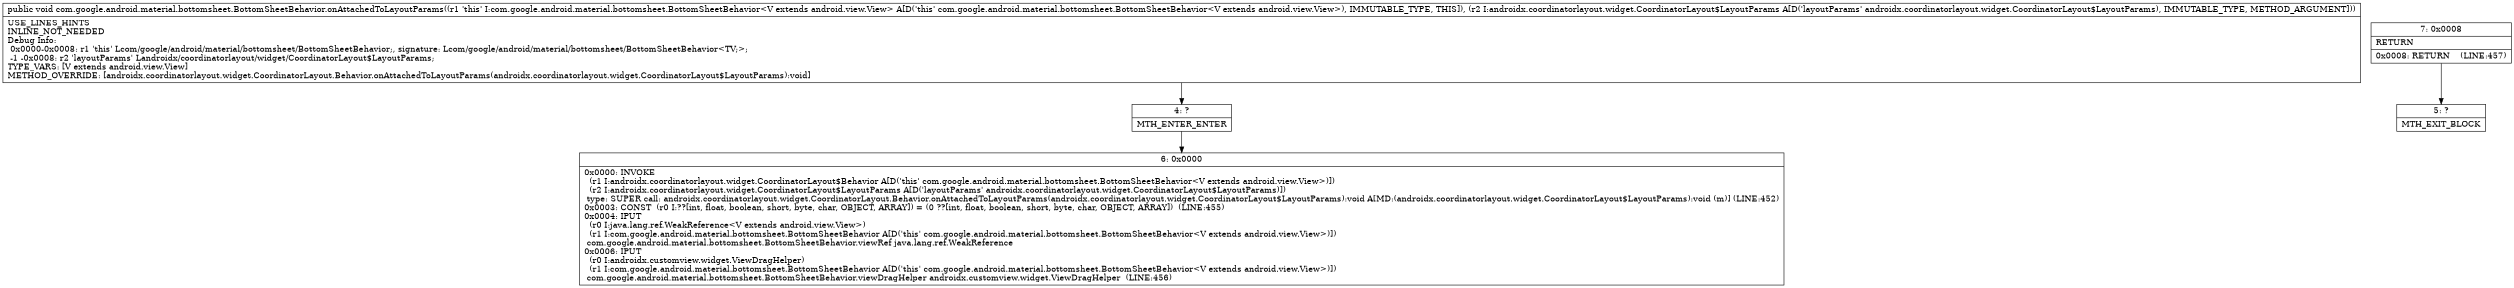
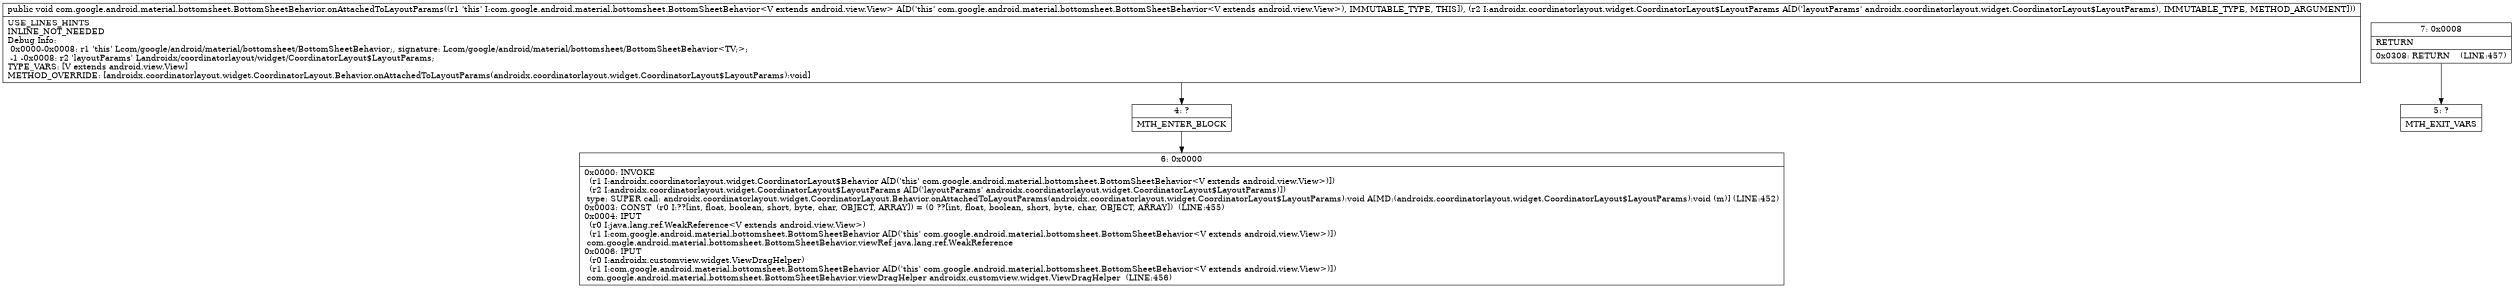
(2441, 56) -> (2441, 56)
(1182, 124) -> (1182, 124)
(2441, 124) -> (2441, 124)
